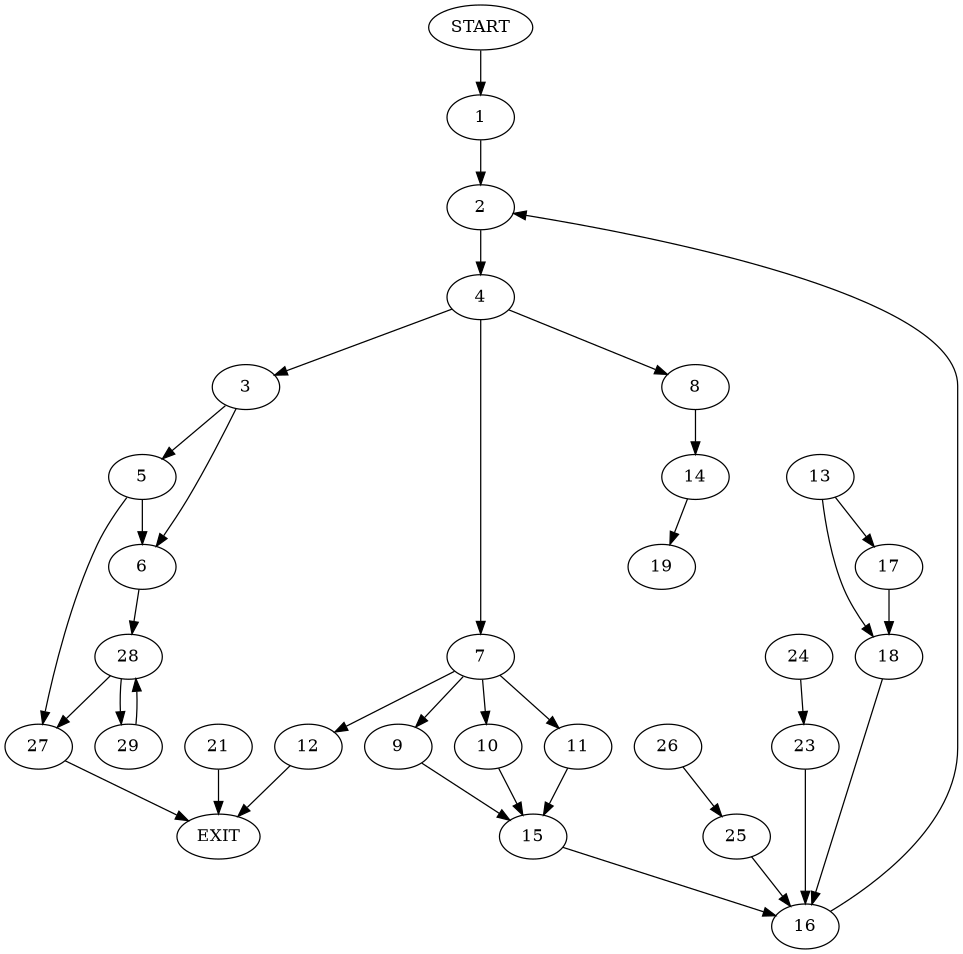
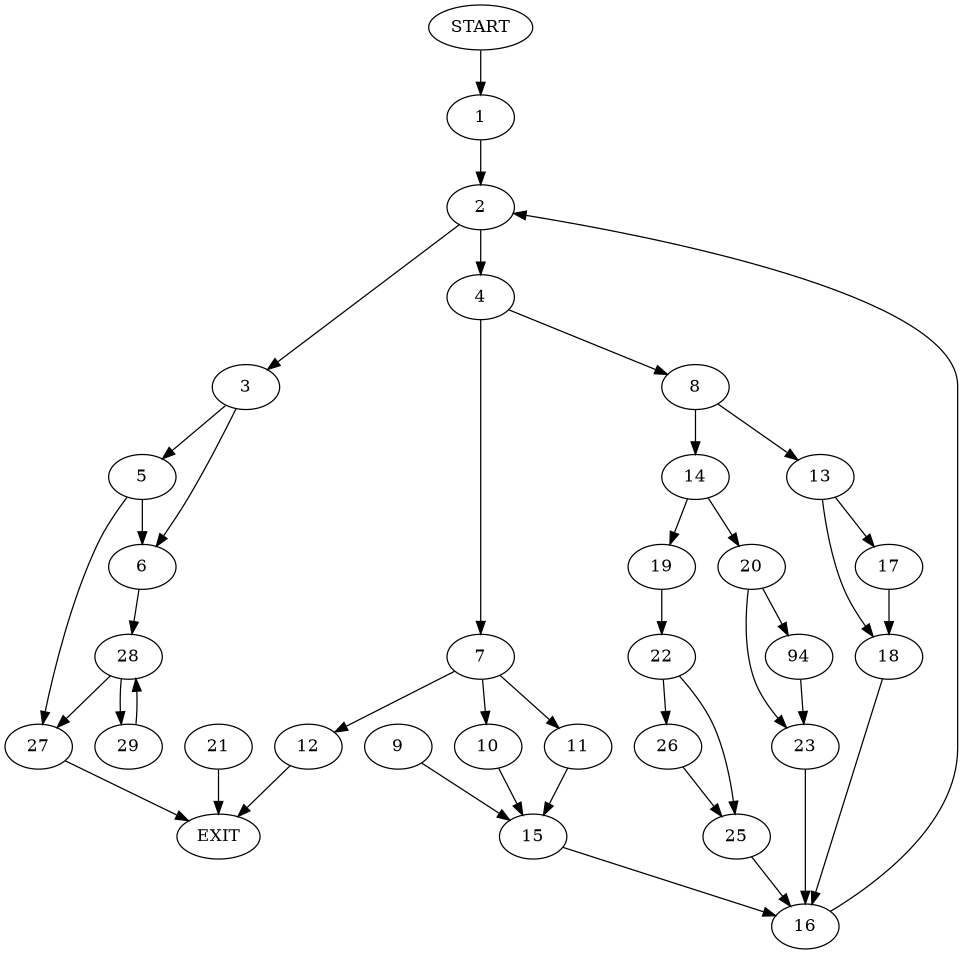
(369, 340) -> (368, 293)
none -> (752, 428)
none -> (752, 567)
none -> (662, 657)
(799, 657) -> (799, 657)
(444, 697) -> none
